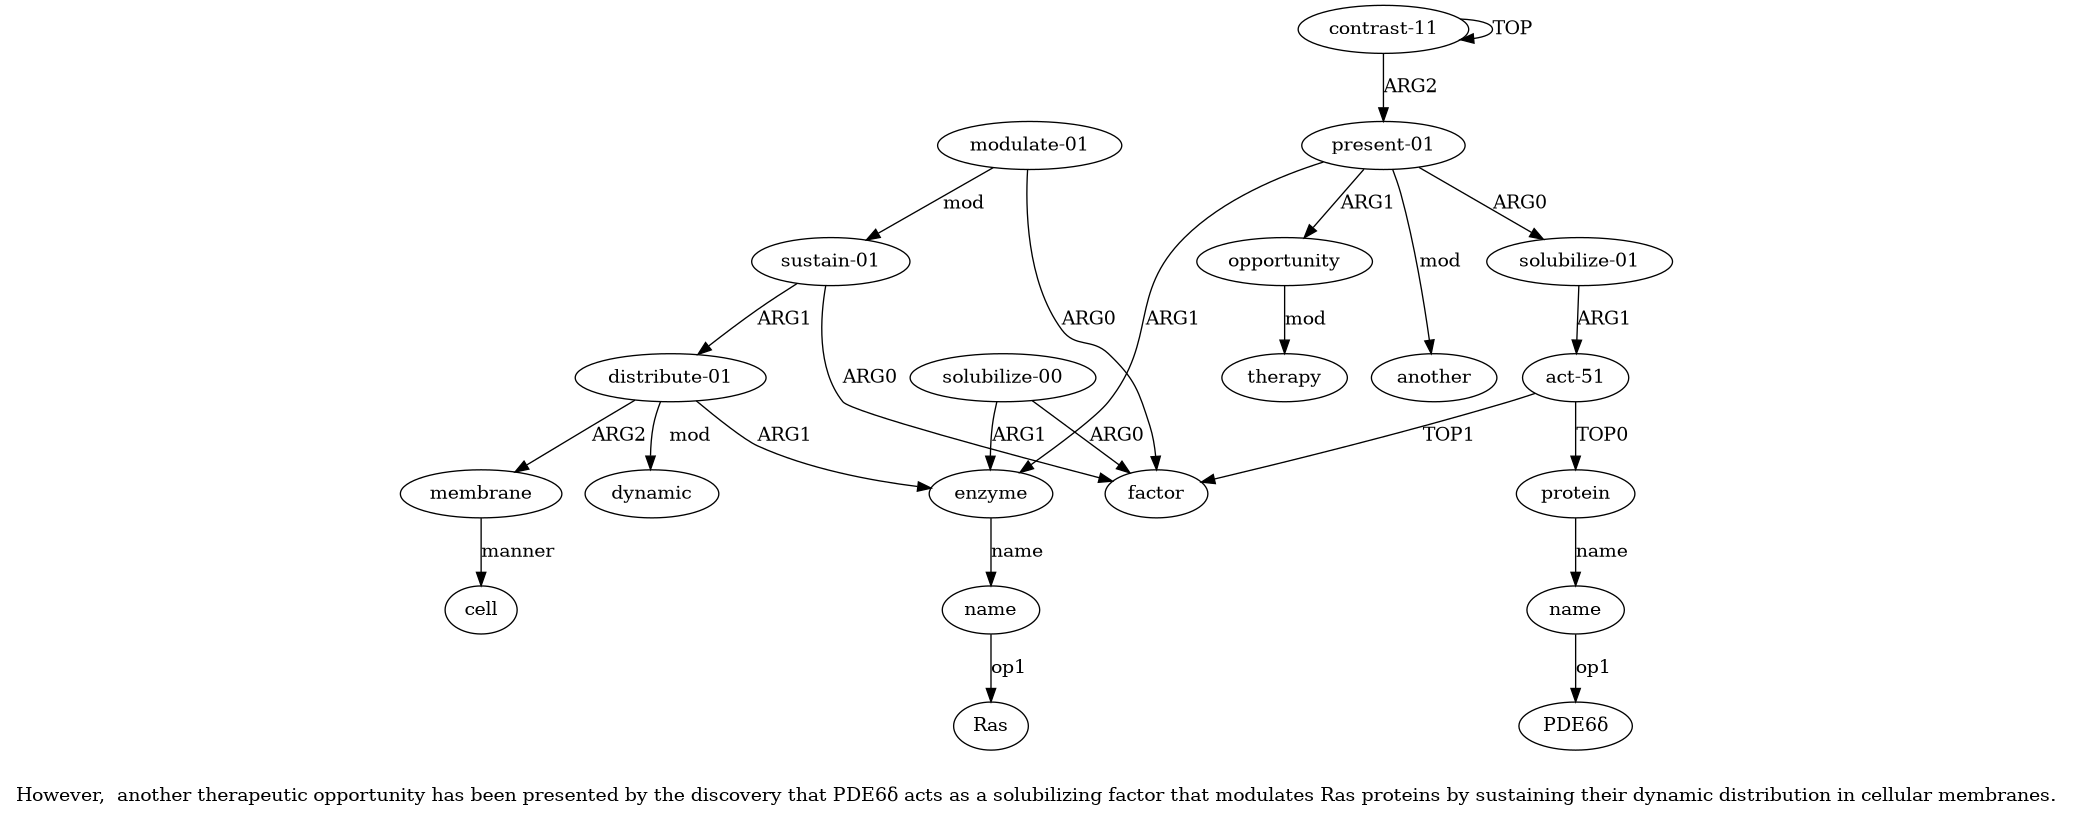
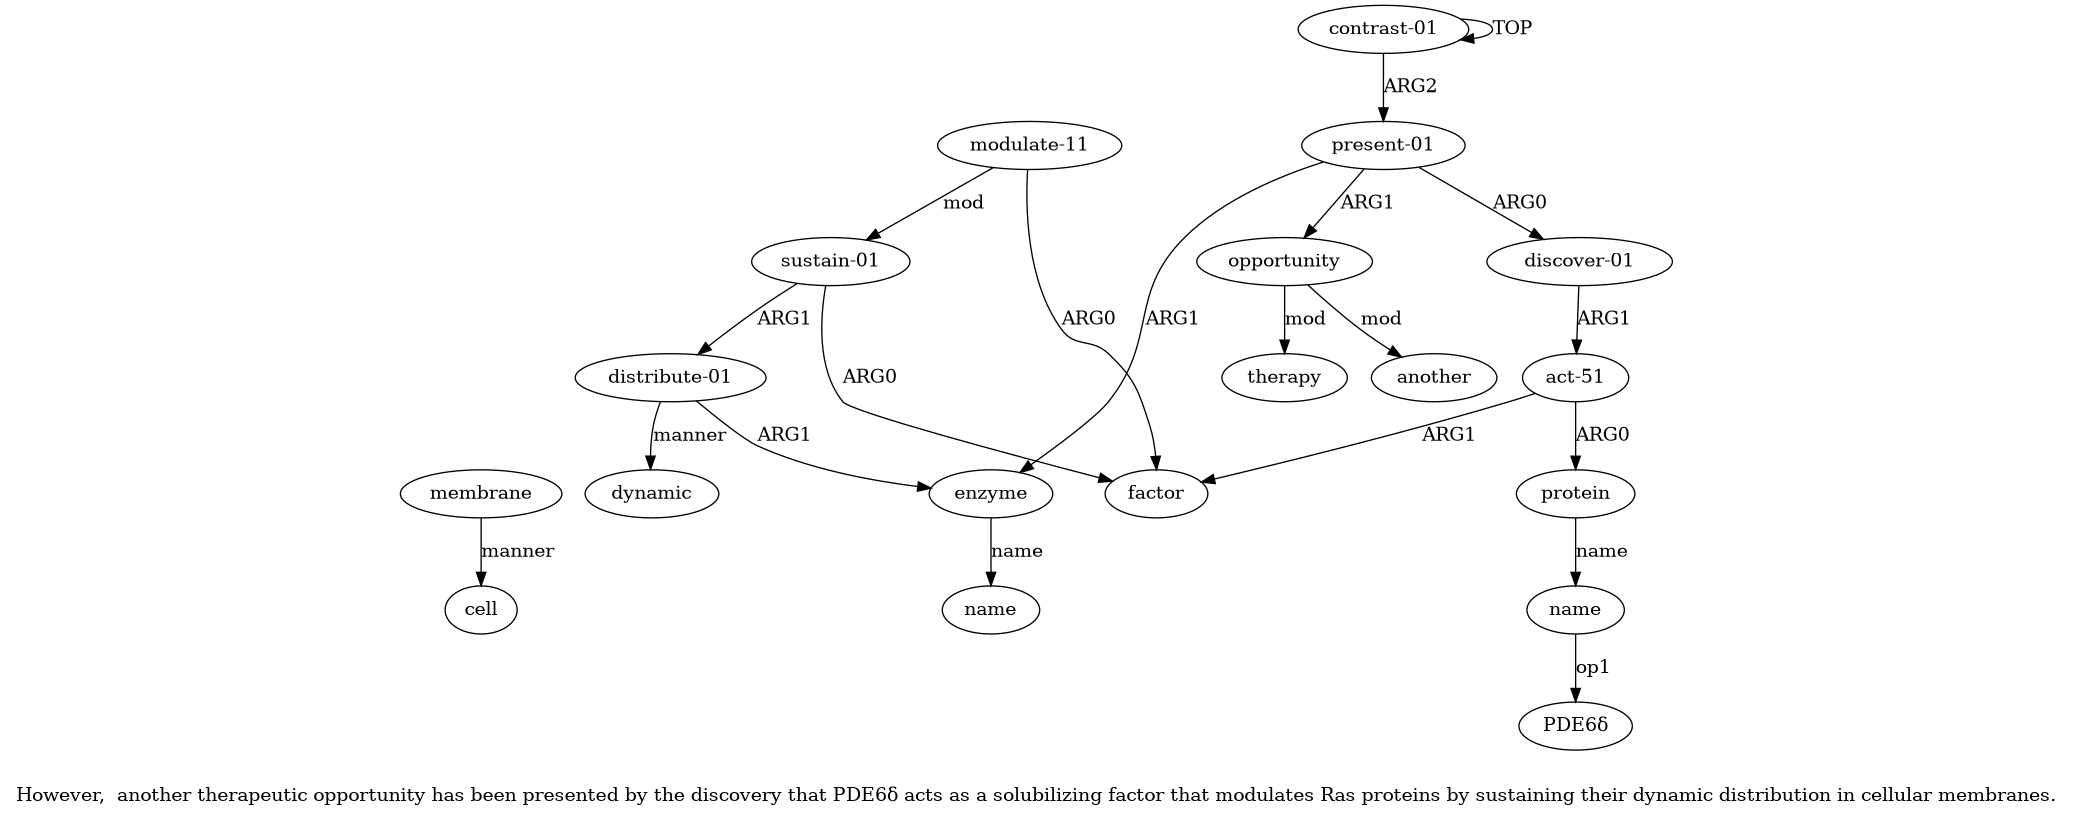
(1383, 29) -> (1383, 29)
(1030, 145) -> (1030, 145)
(1415, 254) -> (1348, 319)
(1580, 262) -> (1580, 262)
(1003, 378) -> none
(581, 432) -> none
(690, 436) -> (690, 436)
(1450, 436) -> (1450, 436)
(1603, 436) -> (1603, 436)
(991, 726) -> none
